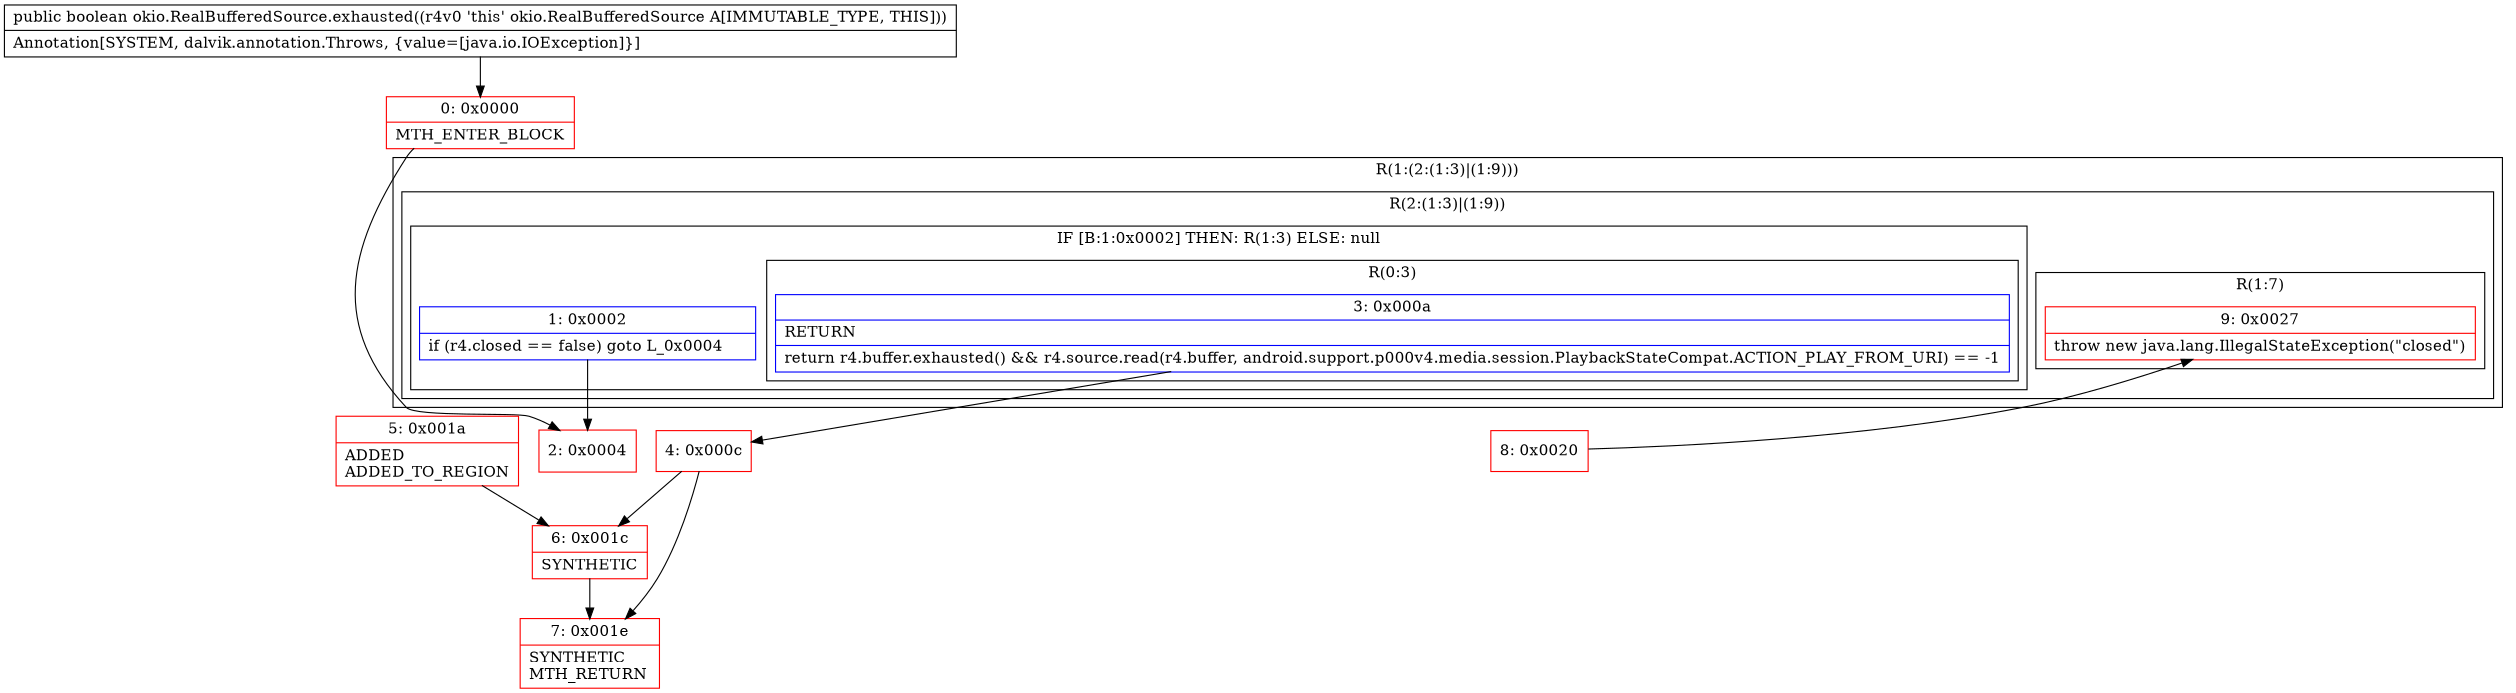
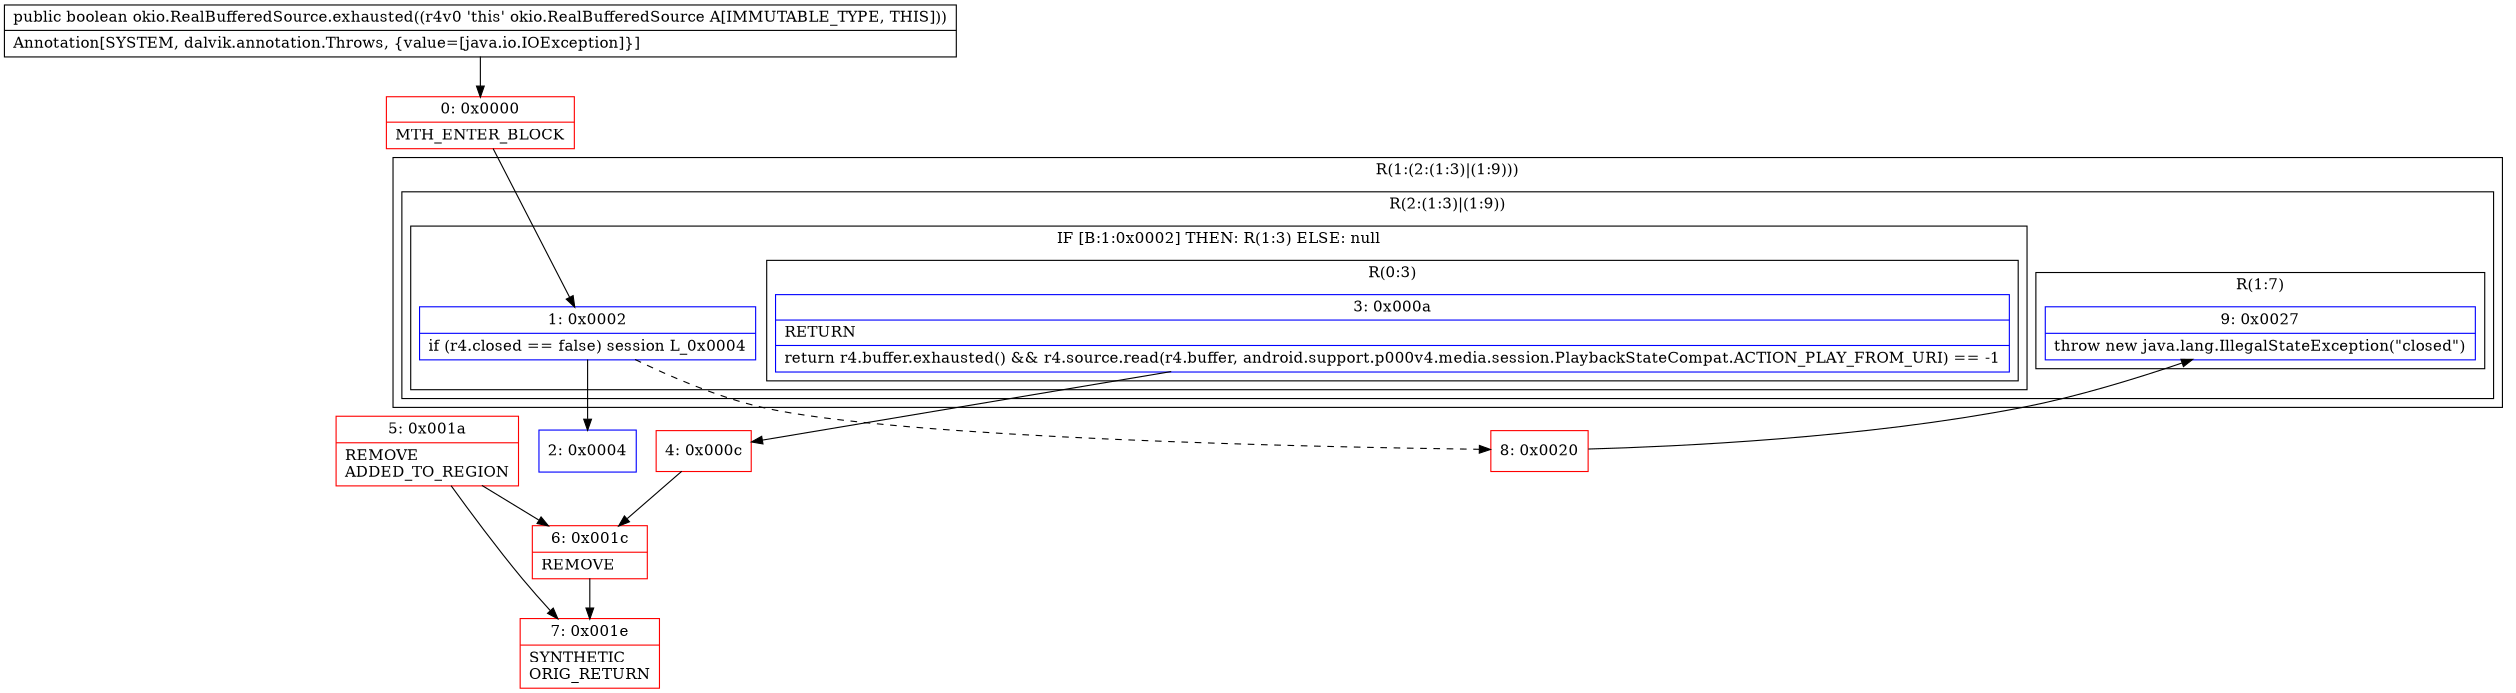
(2260, 333) -> (2260, 333)
(576, 346) -> (588, 346)
(367, 349) -> (529, 219)
none -> (1052, 436)
(588, 451) -> (588, 451)
(375, 455) -> (382, 455)
(674, 545) -> (499, 549)
(590, 565) -> (578, 565)
(588, 674) -> (590, 674)
